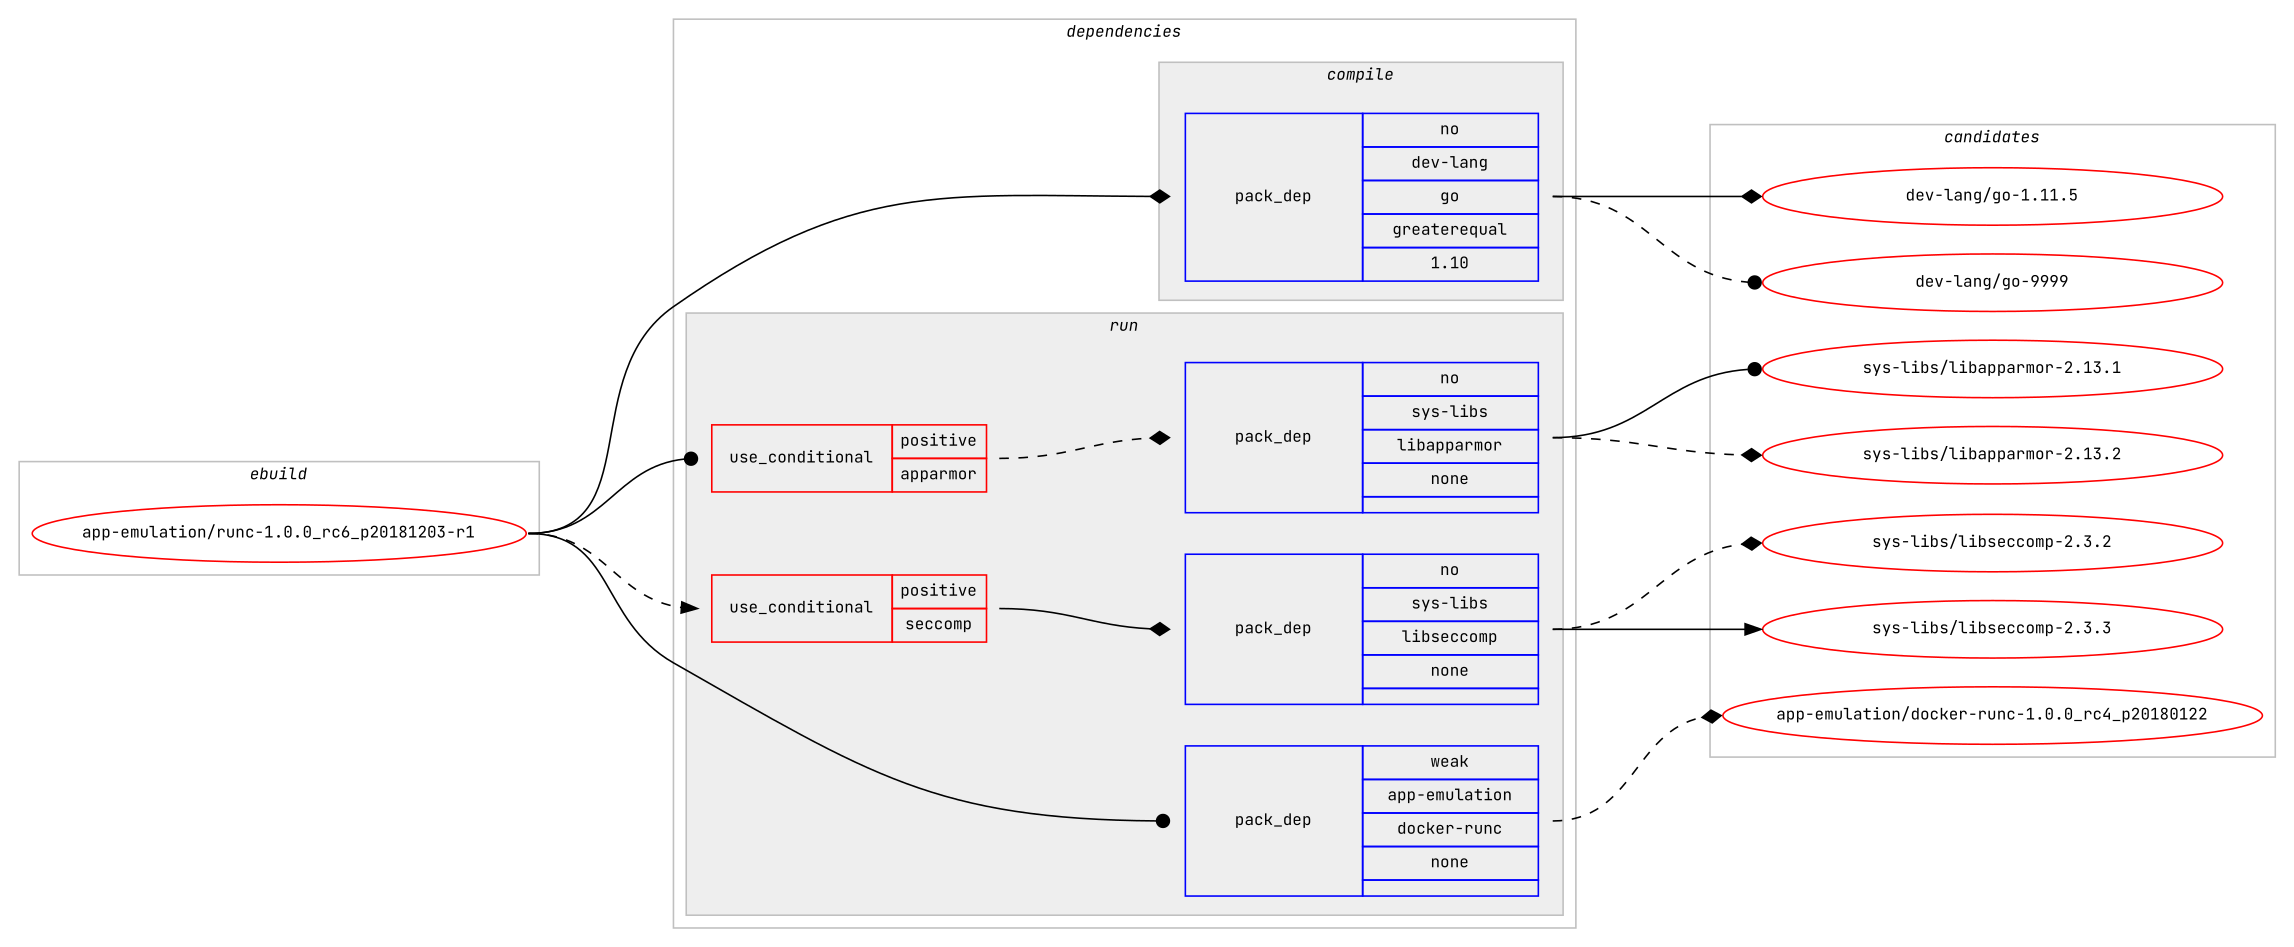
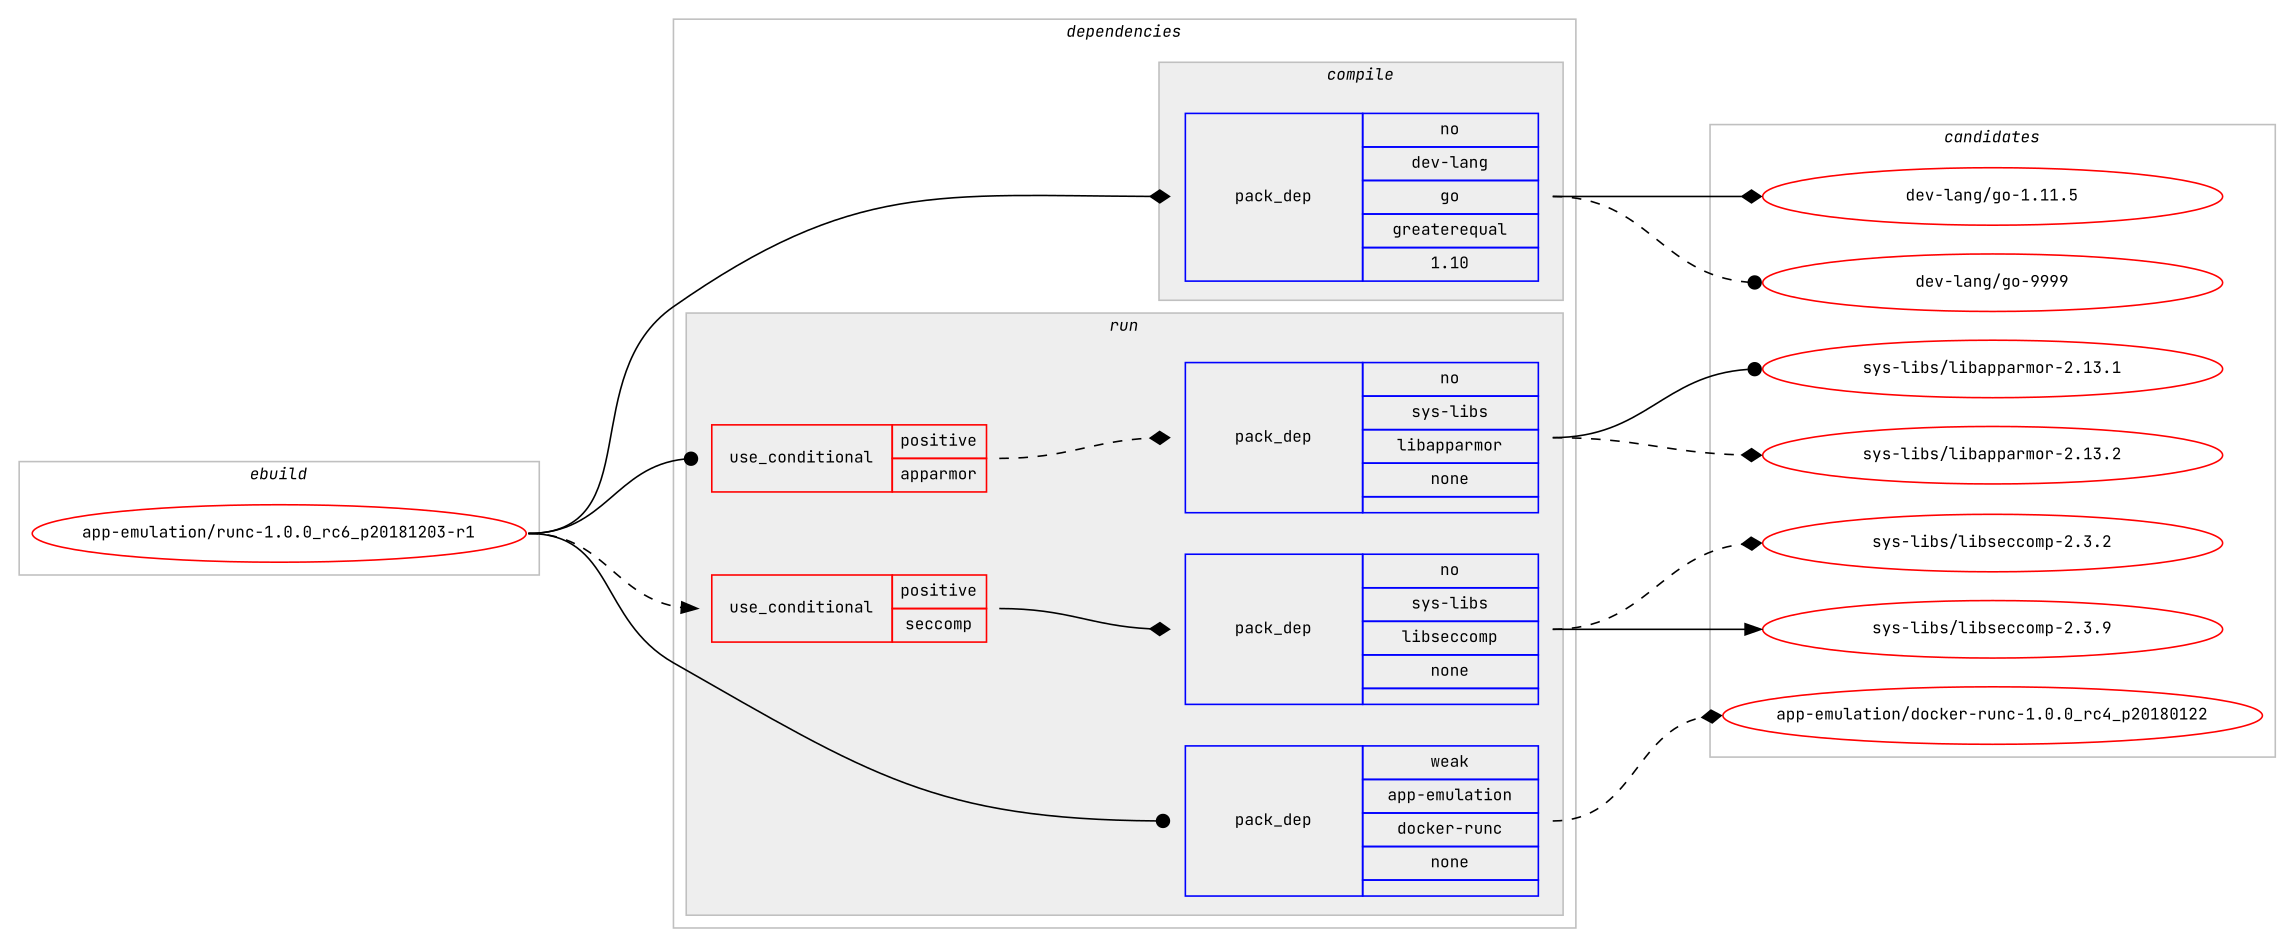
(1993, 629) -> (1993, 629)
